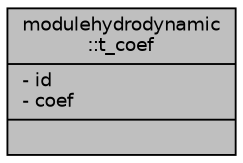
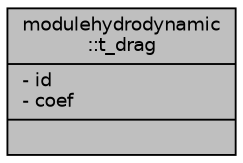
(122, 45) -> (122, 45)
